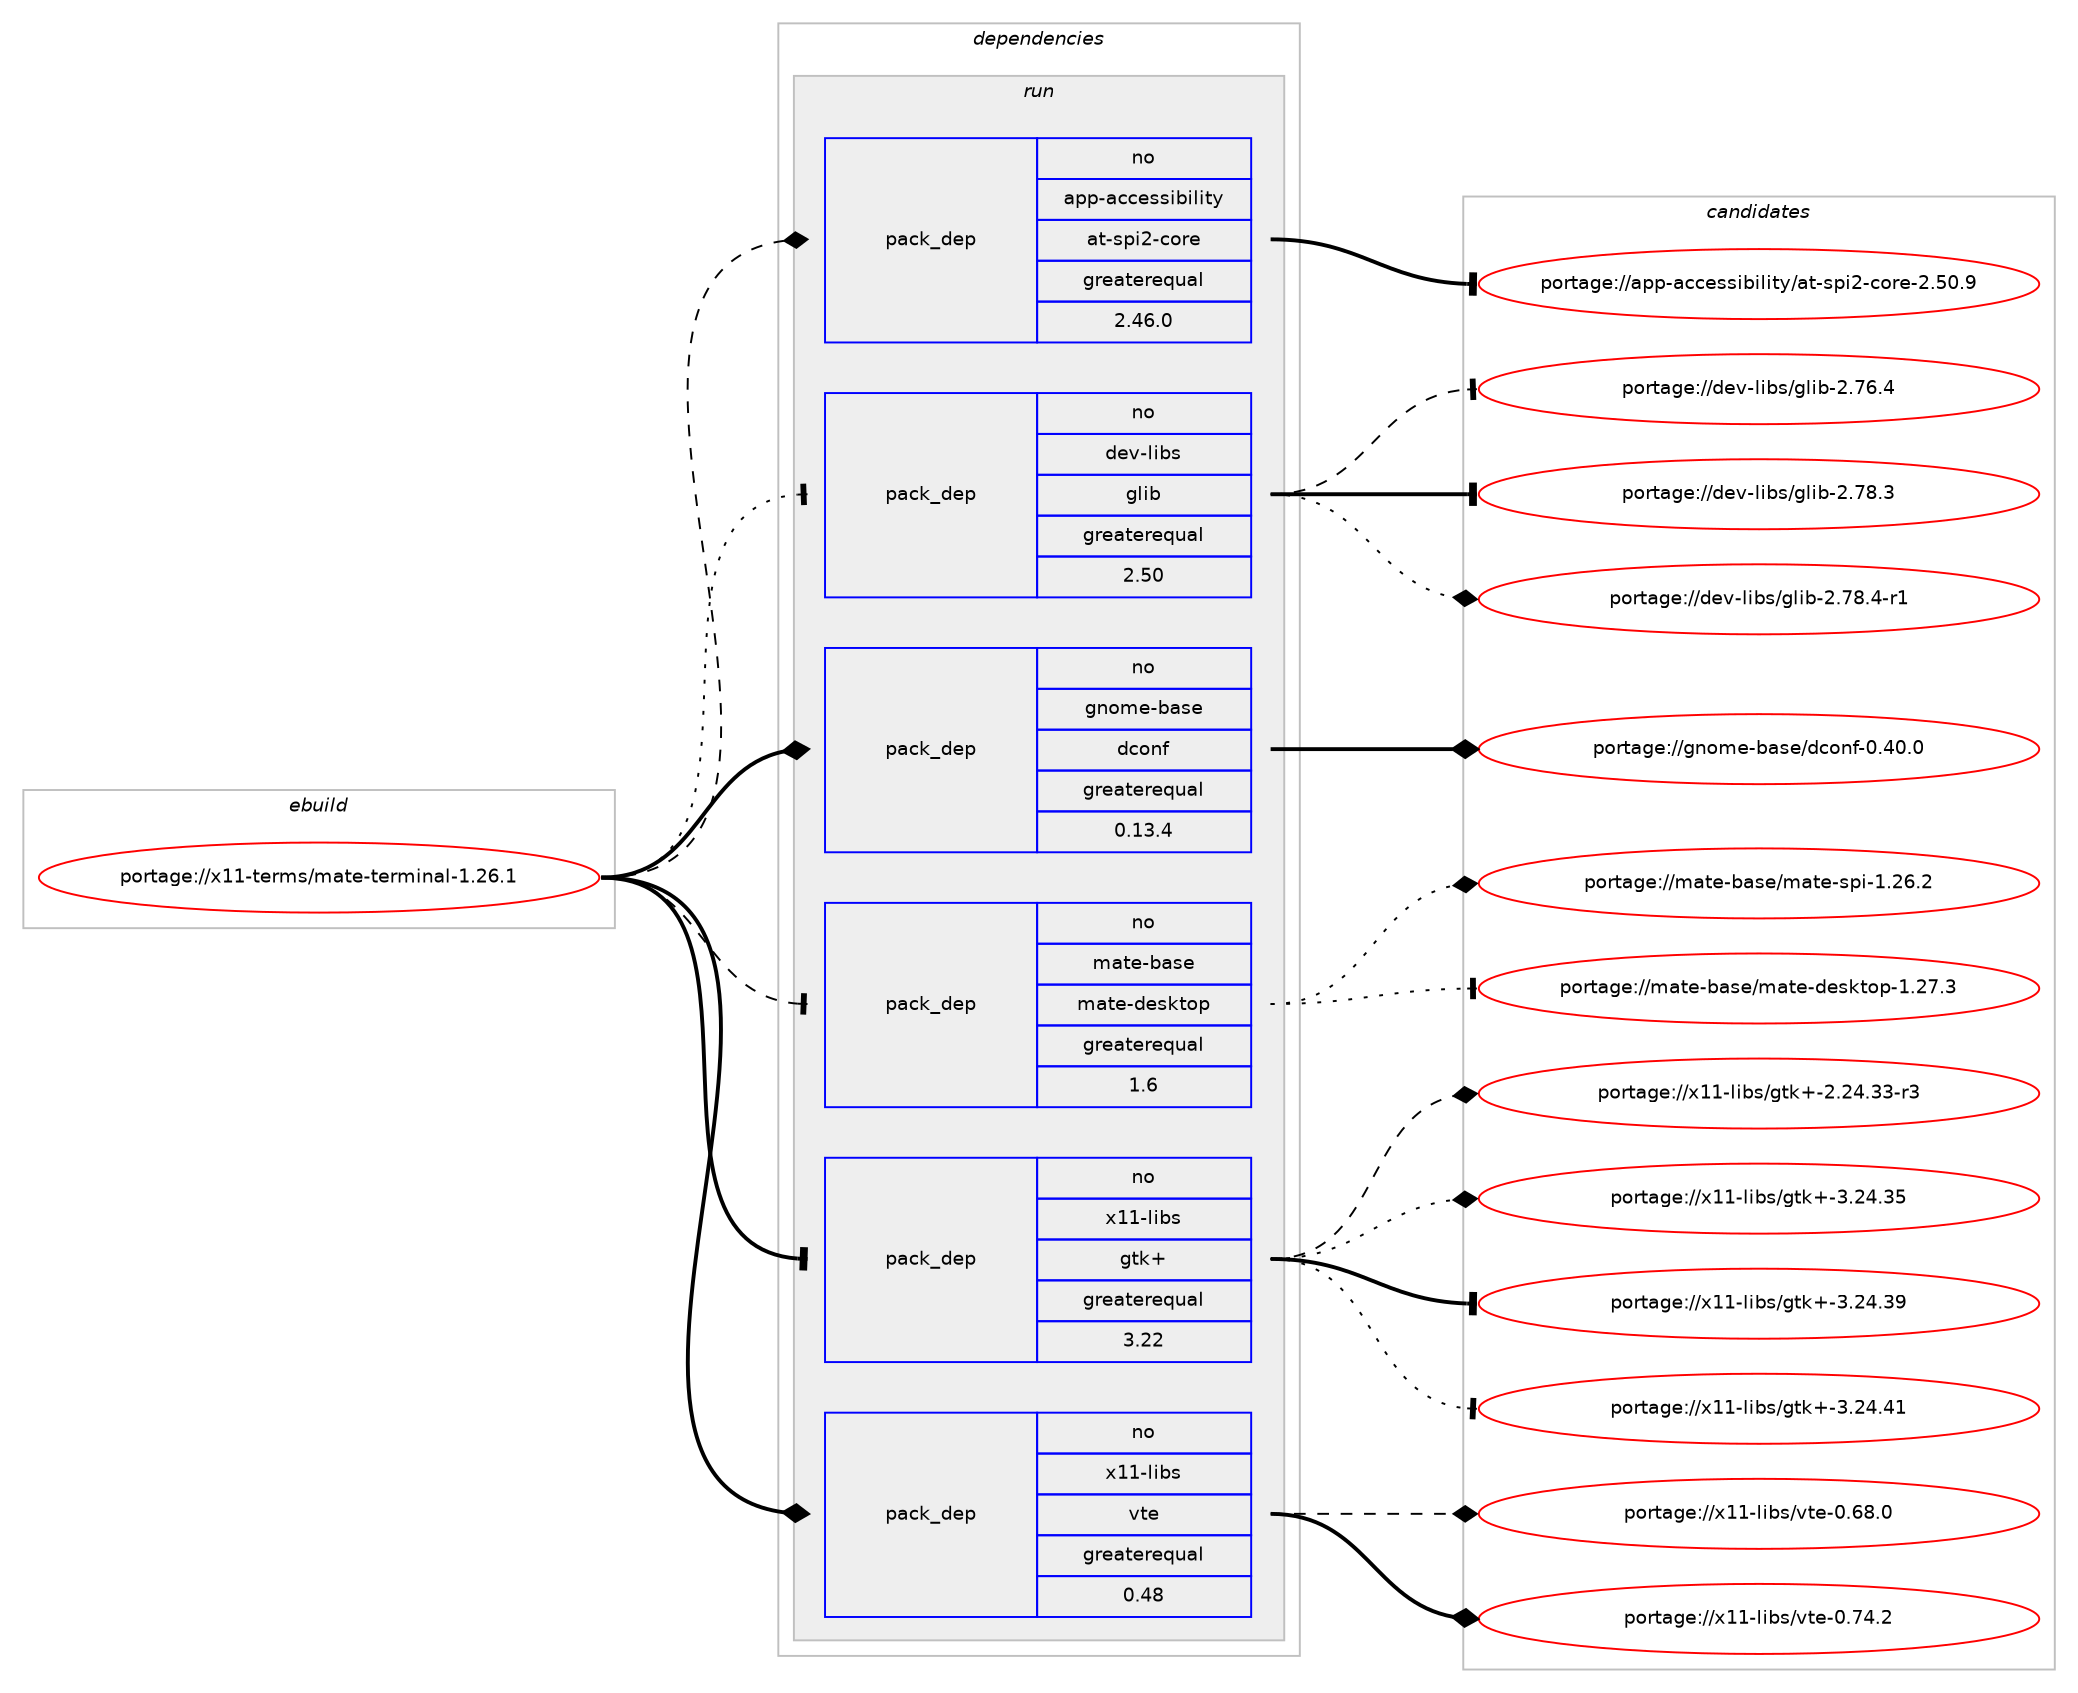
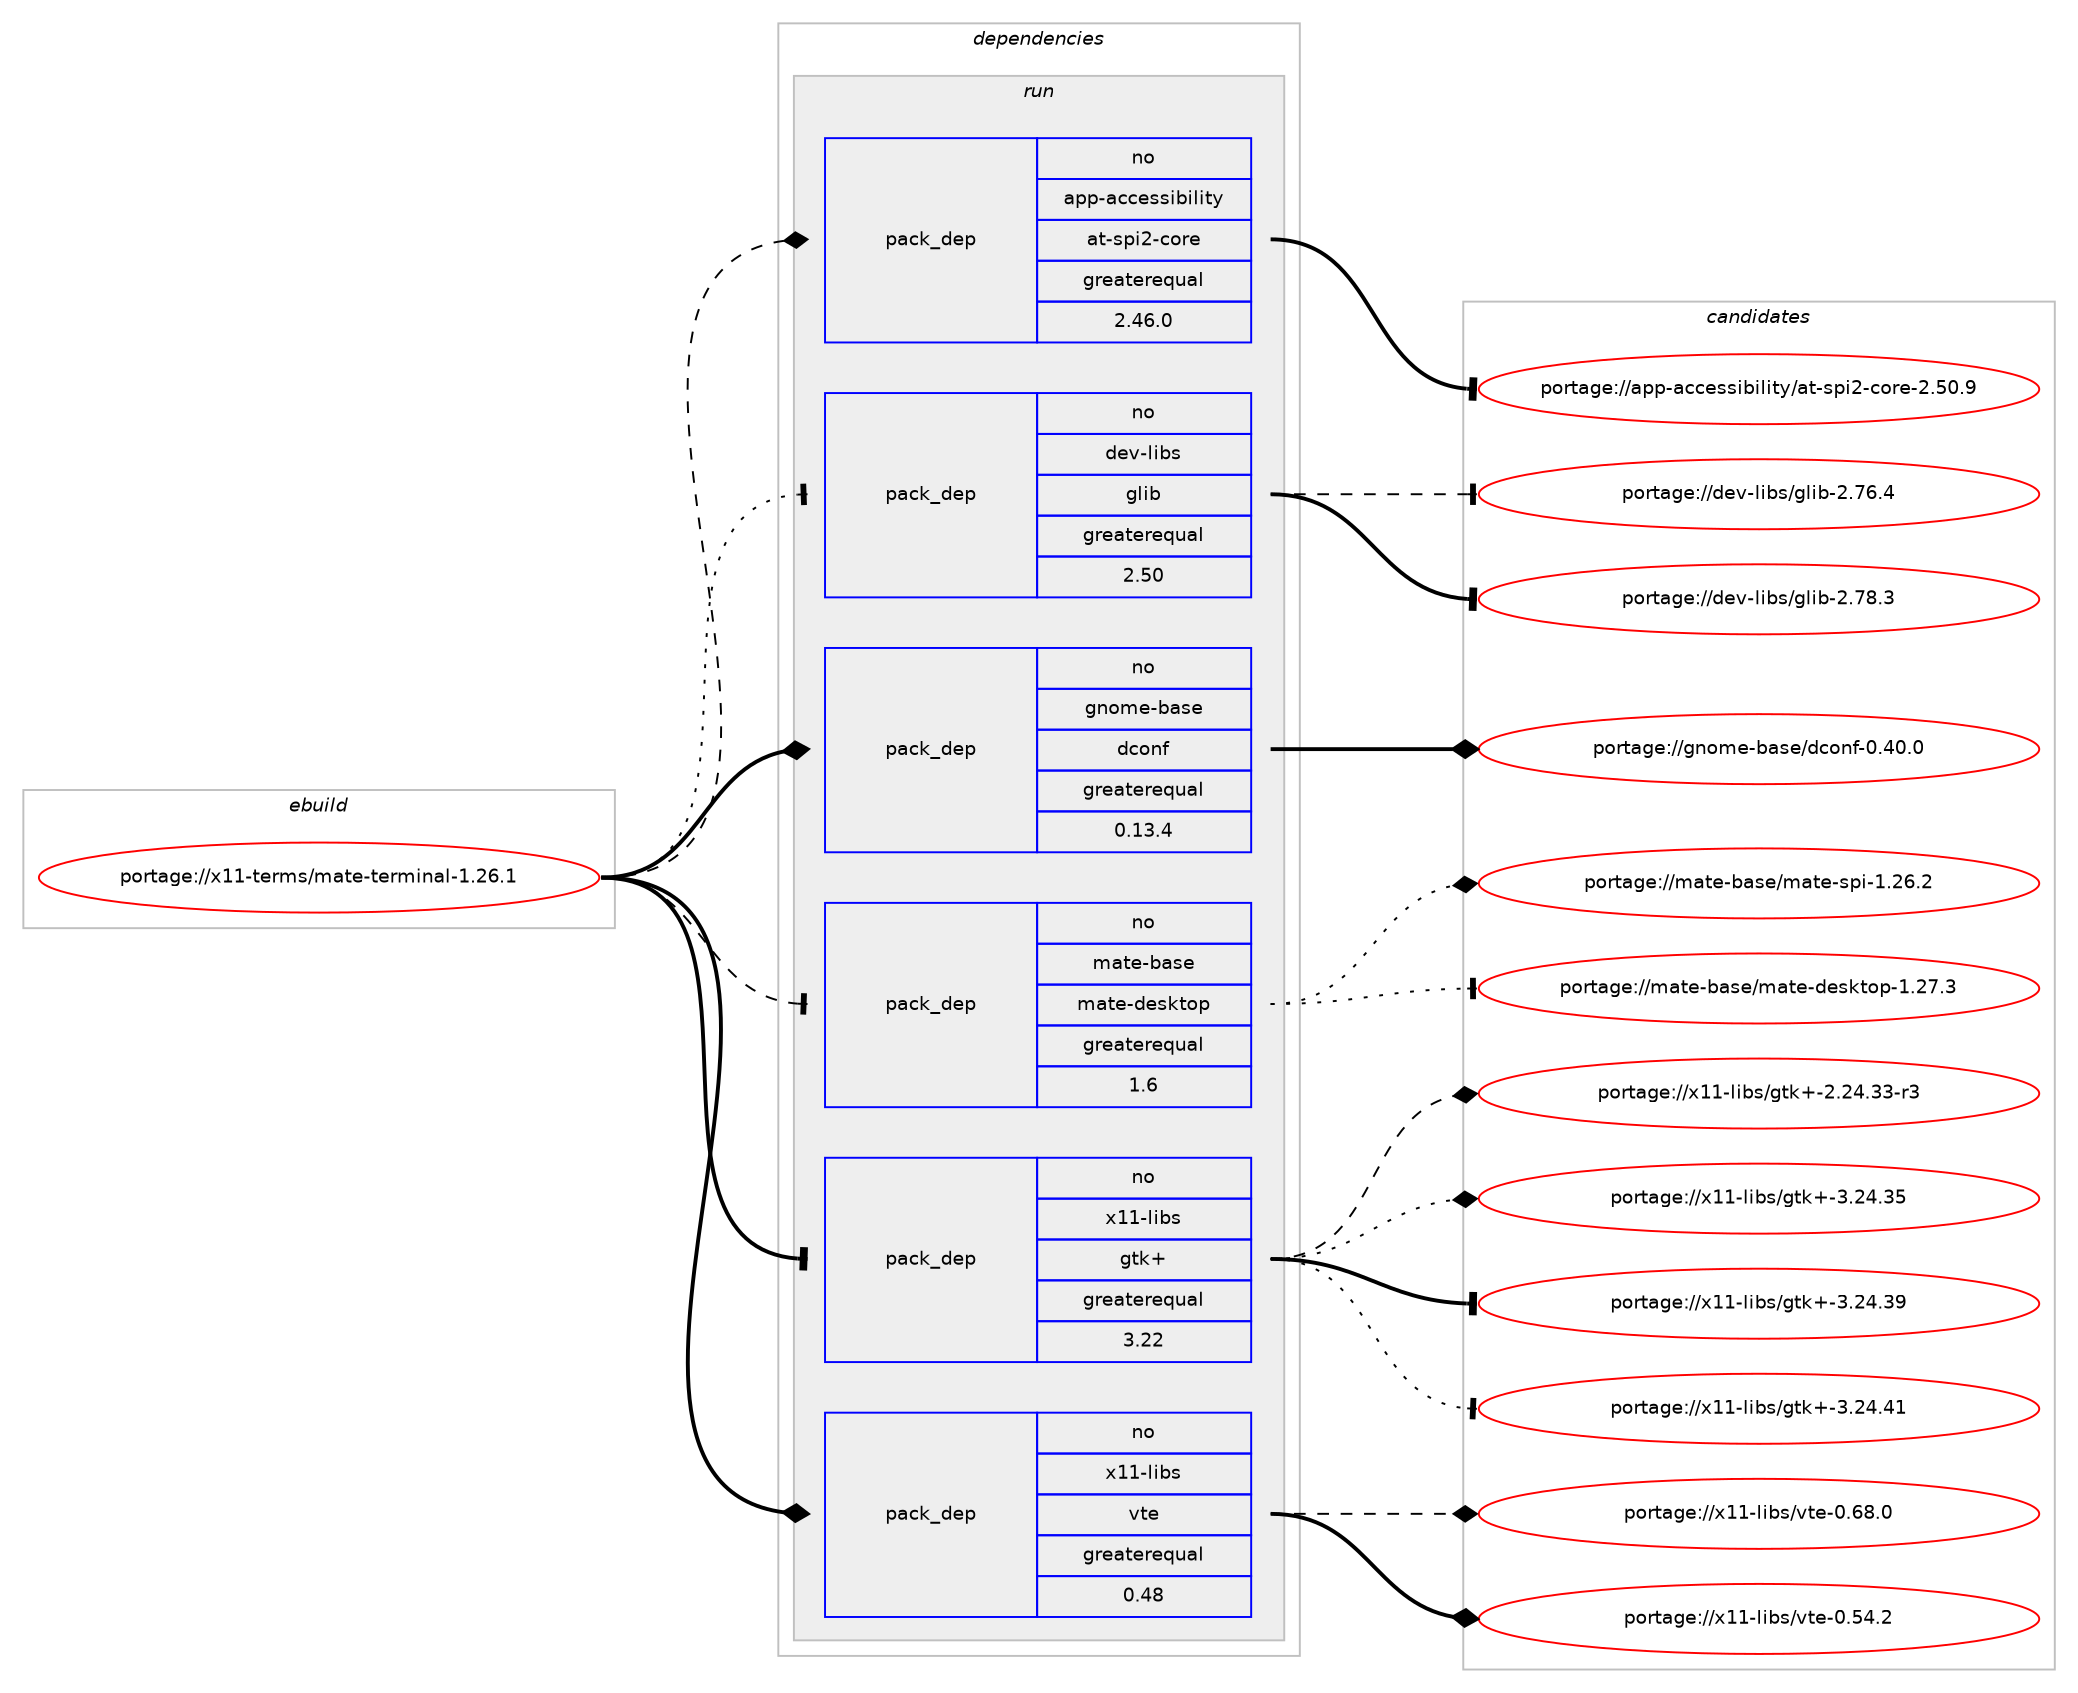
(1759, 599) -> none
(1759, 1619) -> (1759, 1619)
